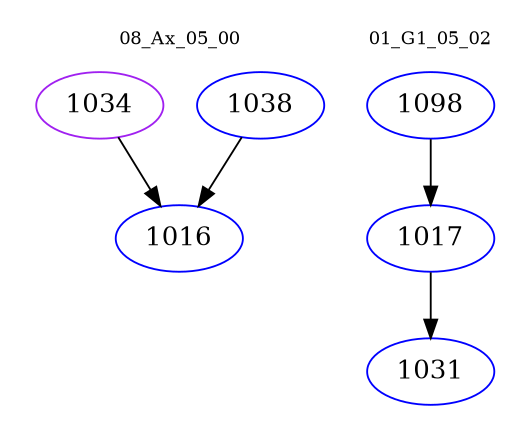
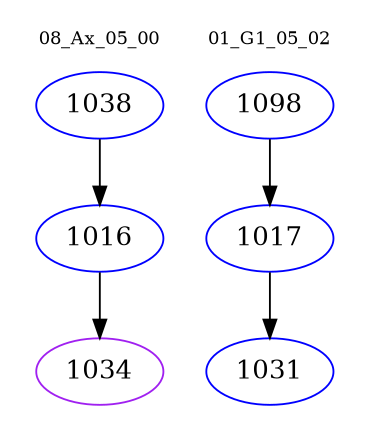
(134, 164) -> (100, 296)
